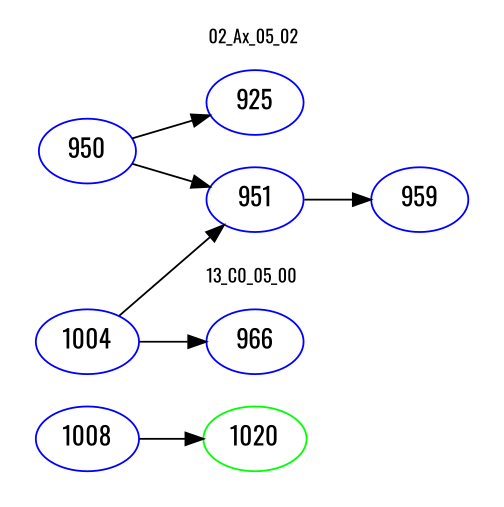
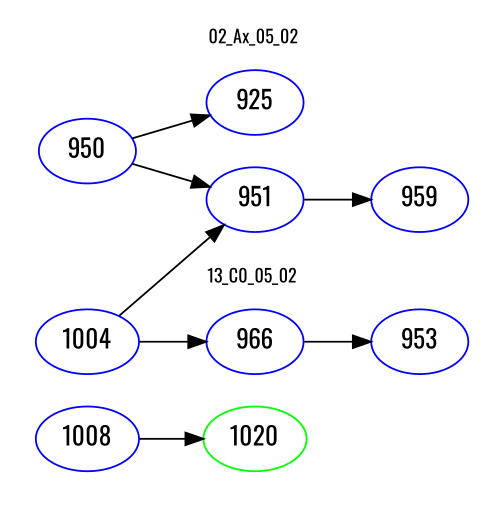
(252, 278) -> (252, 278)
none -> (420, 342)
